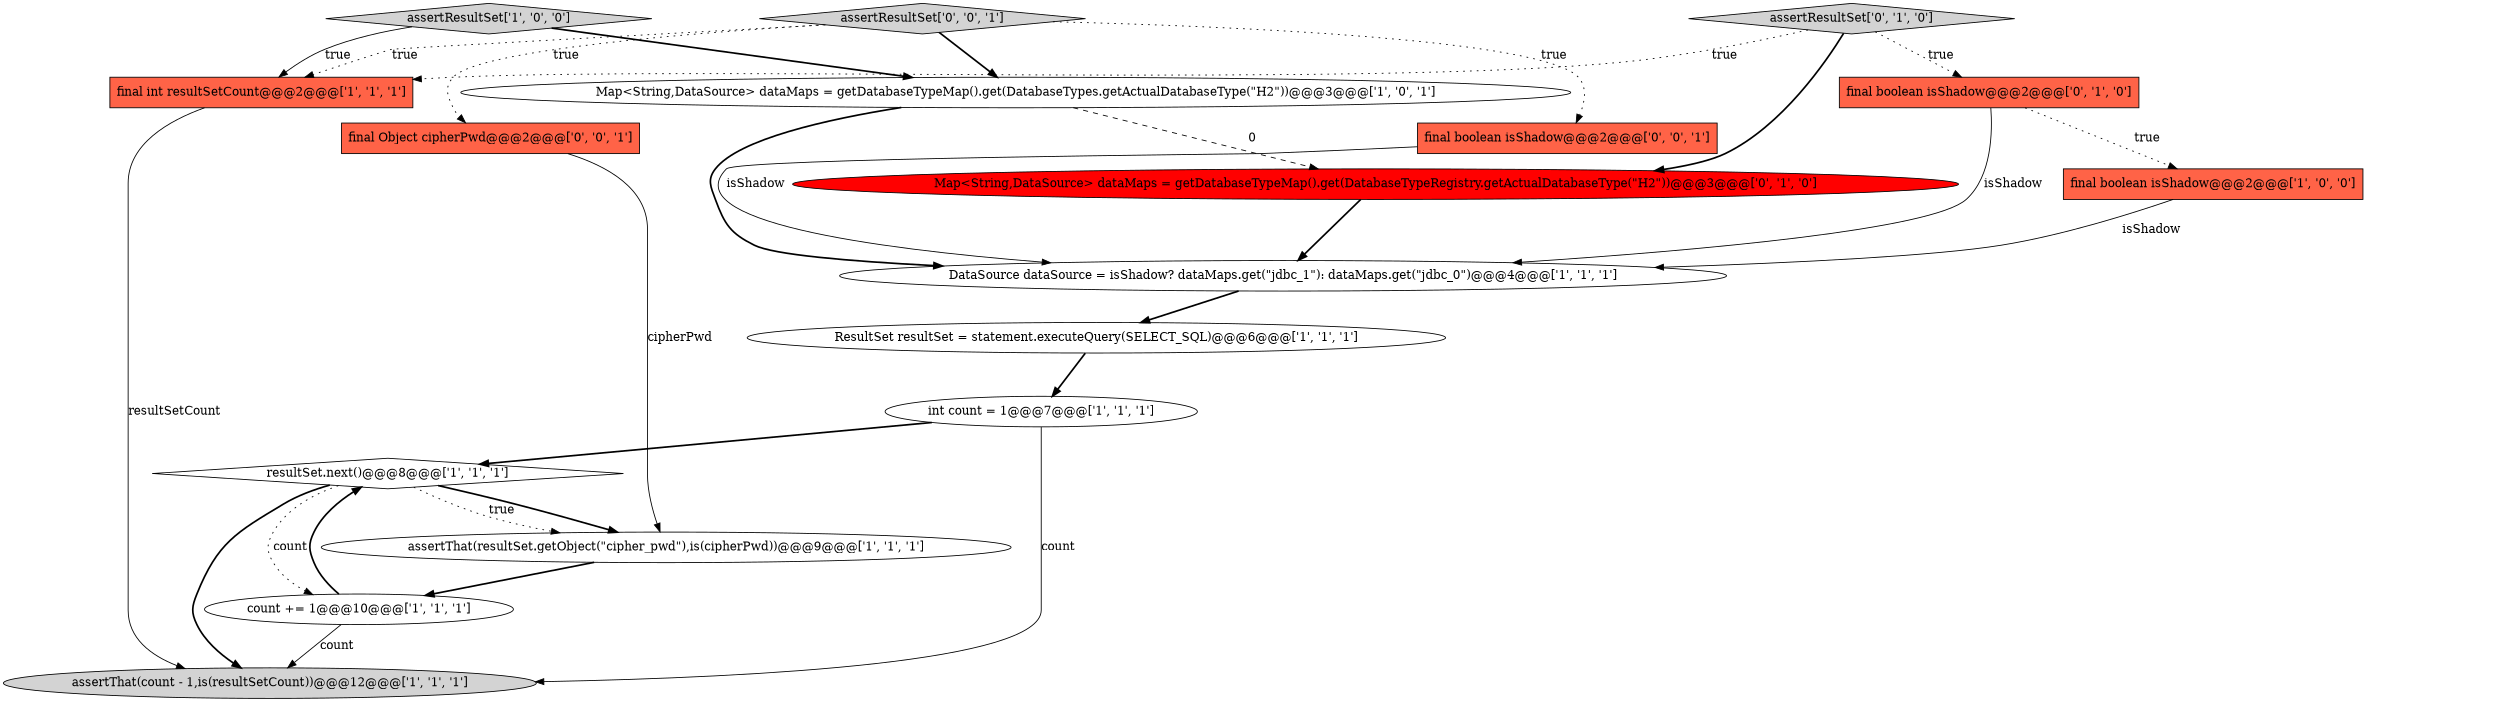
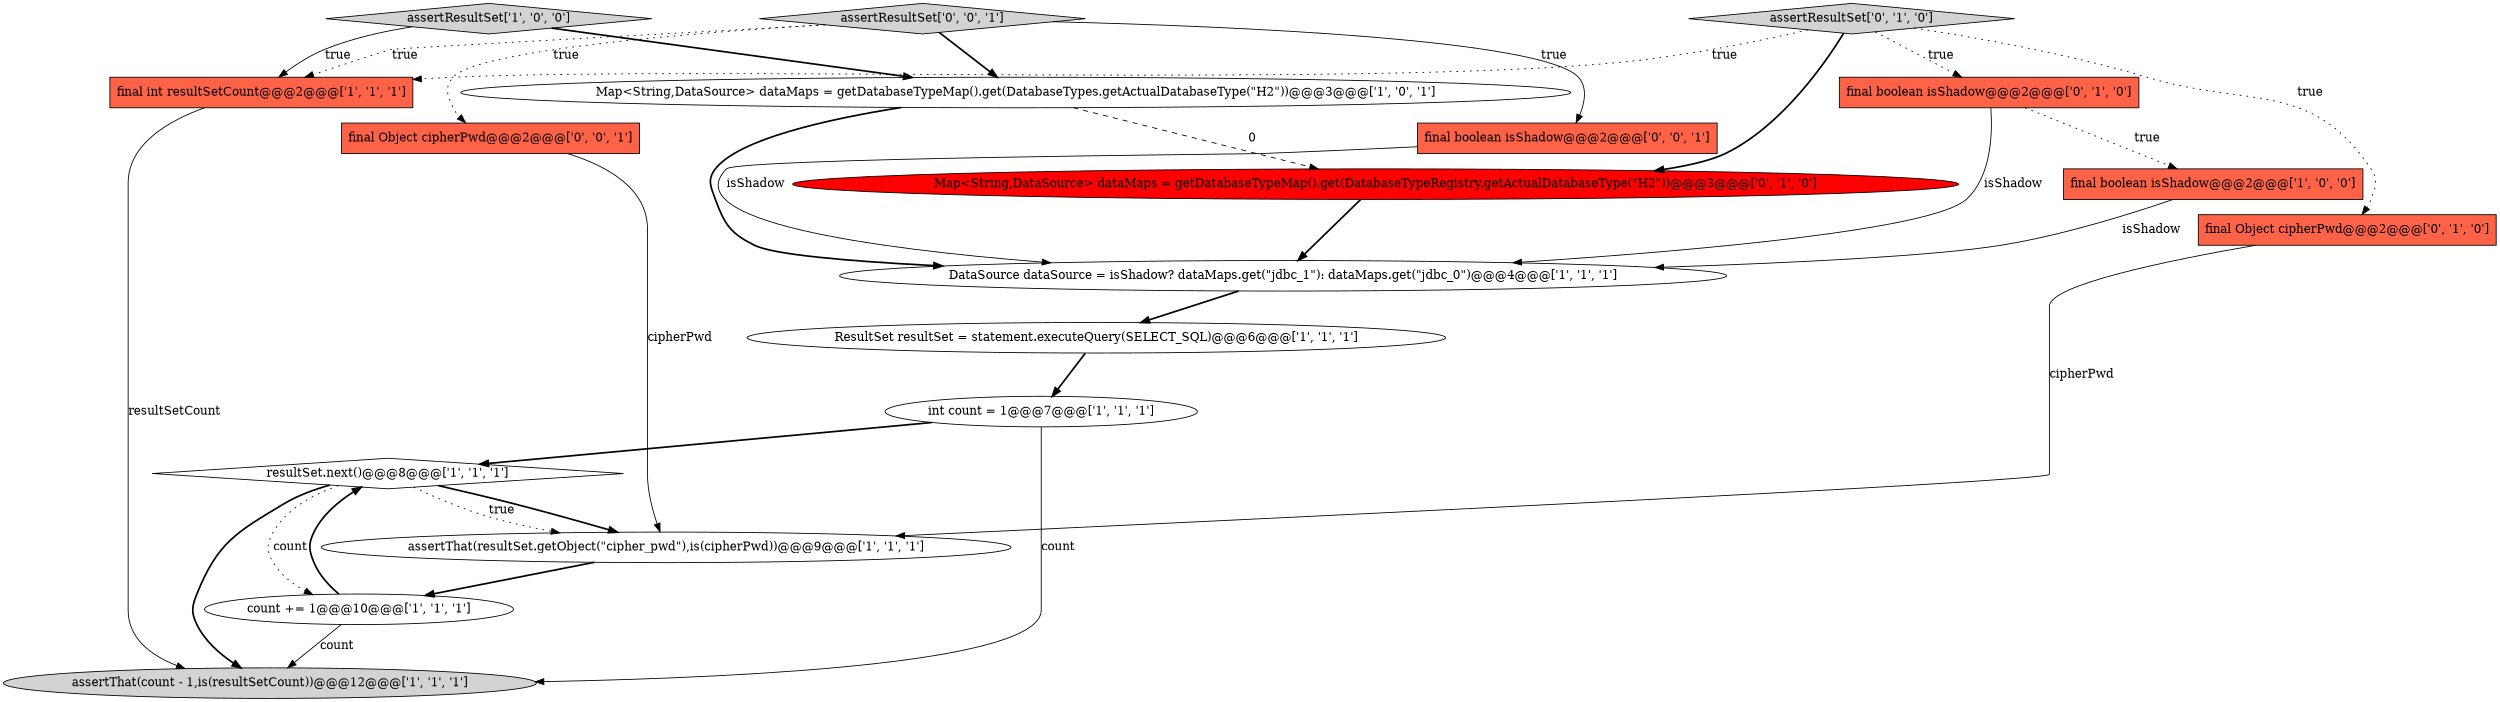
(1338, 35) -> (1338, 35)
none -> (2347, 230)
